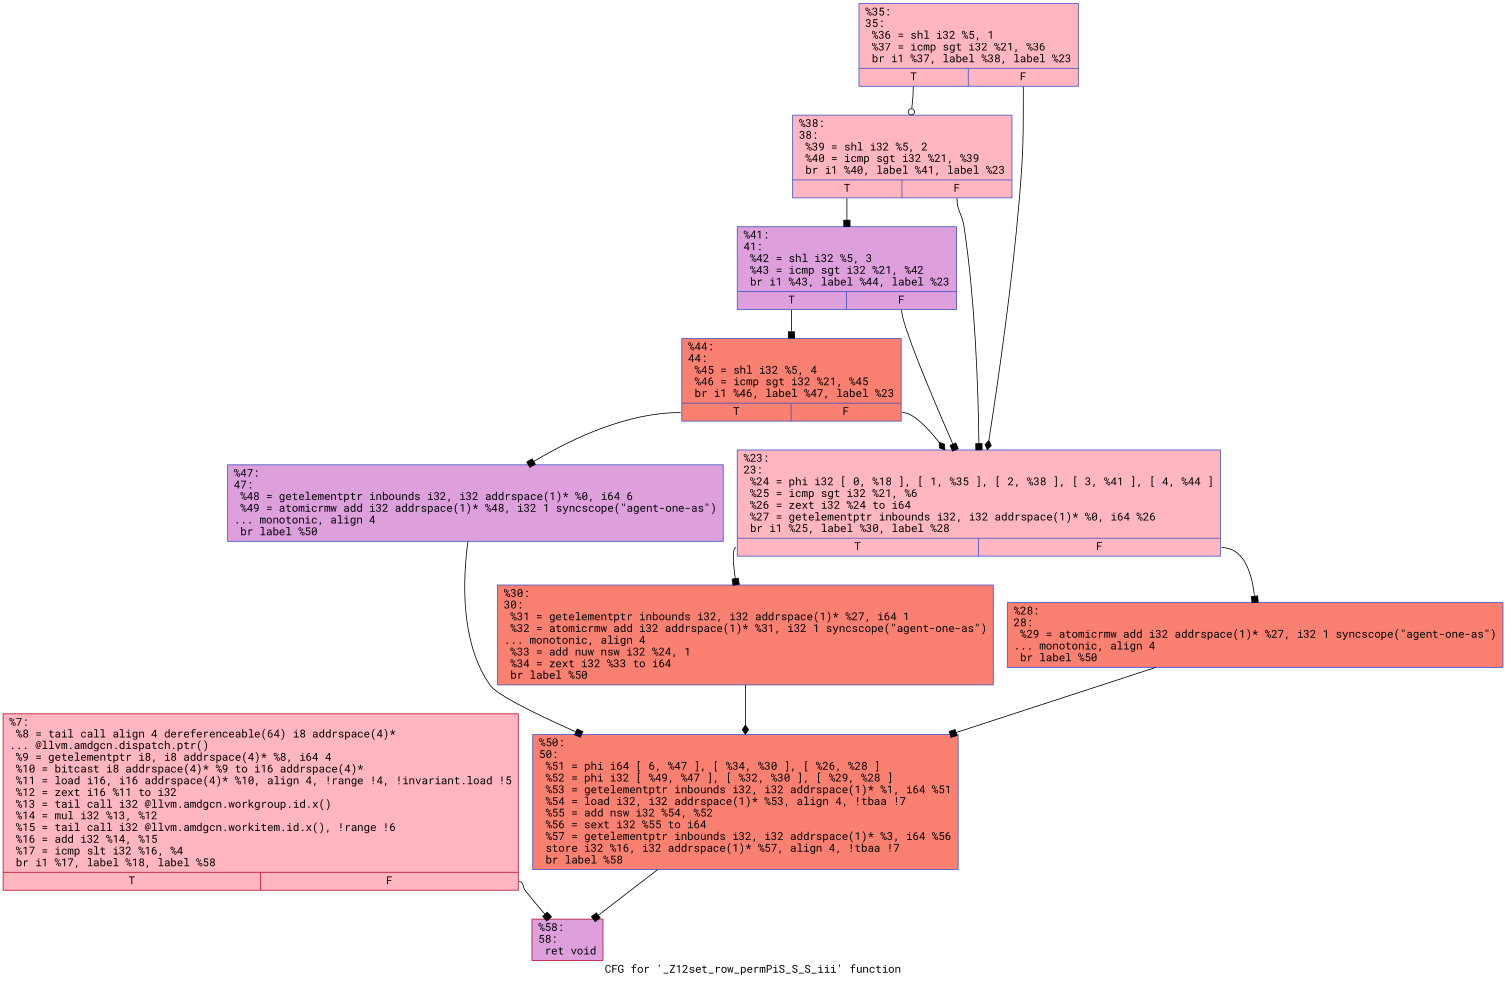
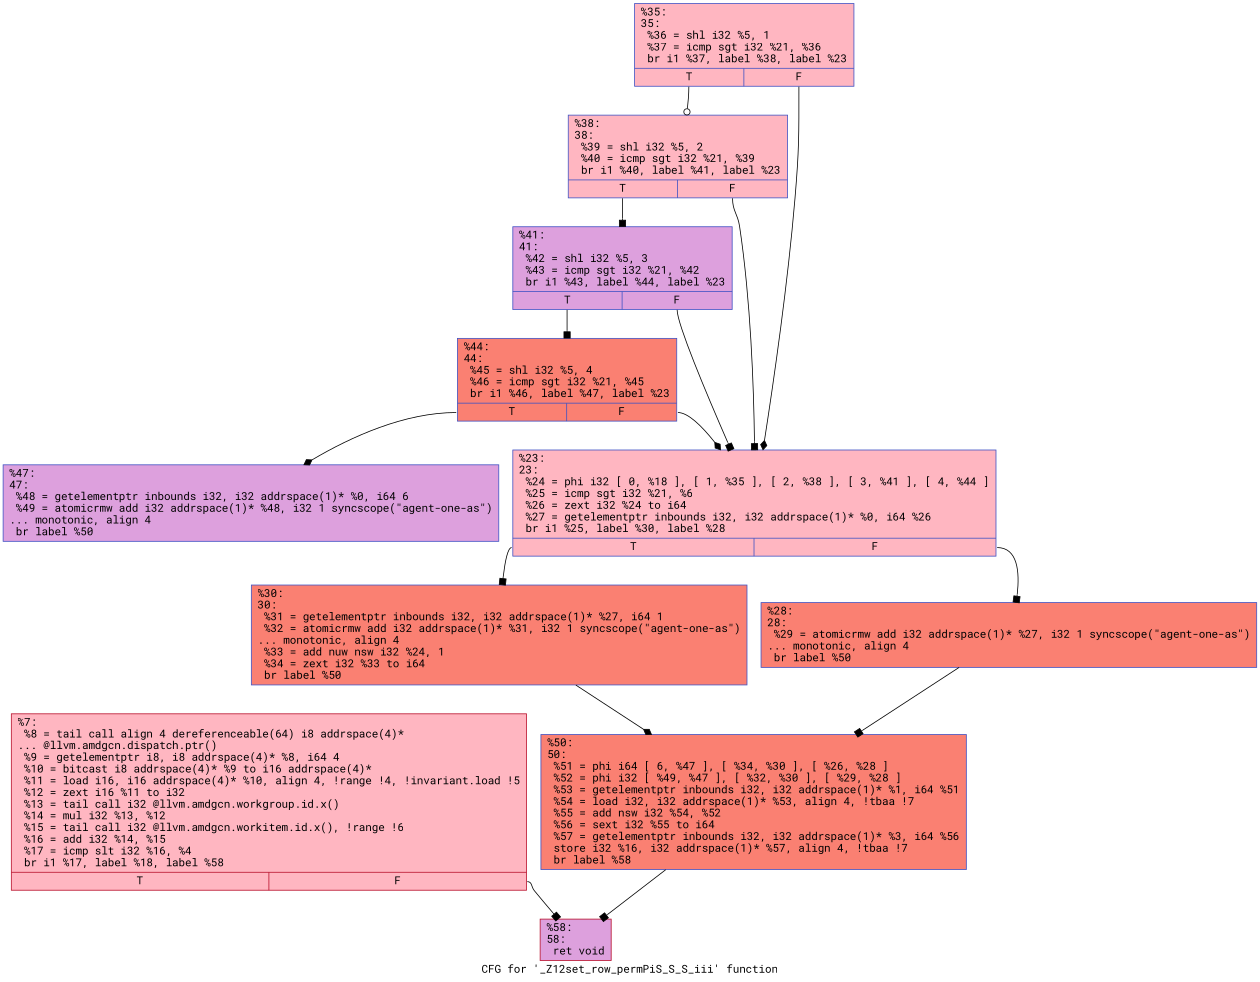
(605, 427) -> (381, 427)
(478, 662) -> none
